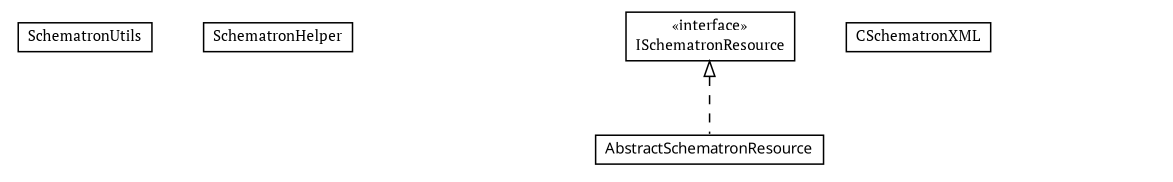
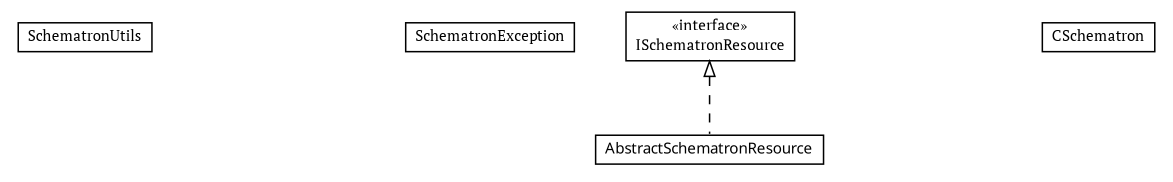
(278, 36) -> none
none -> (489, 36)
(918, 36) -> none
none -> (1099, 36)
